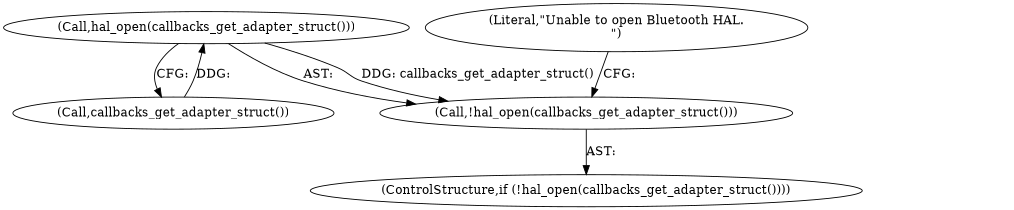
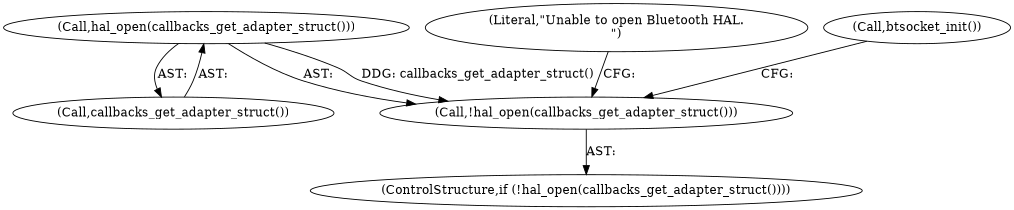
none -> (917, 28)
(175, 74) -> (175, 74)
(215, 74) -> (215, 74)
